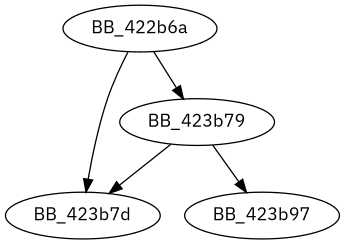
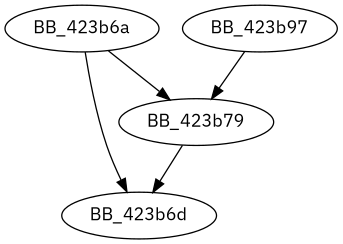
(140, 29) -> (82, 29)
(226, 164) -> (232, 70)
(83, 216) -> (139, 216)
